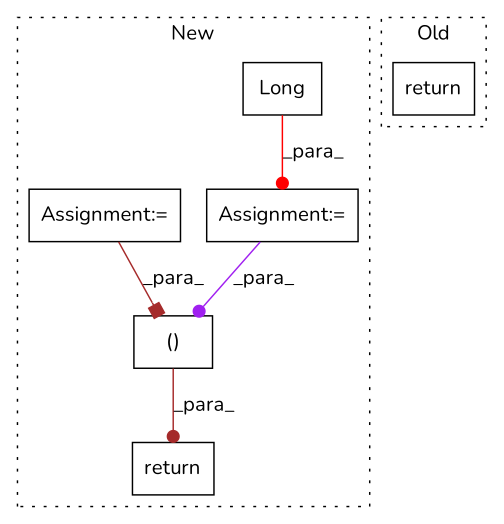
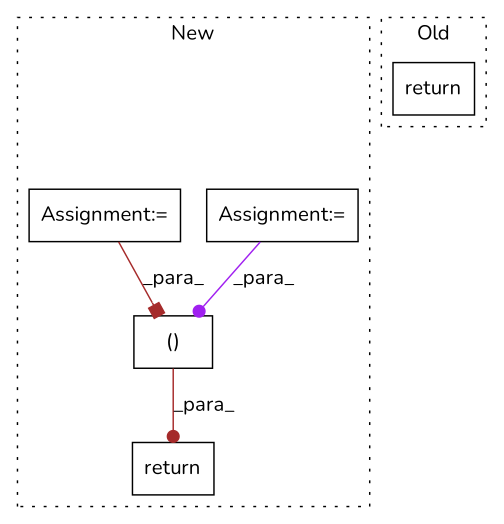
(282, 89) -> none
